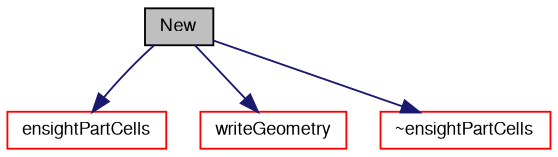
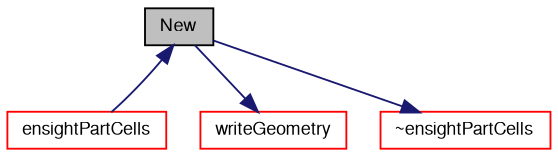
(128, 70) -> (138, 87)
